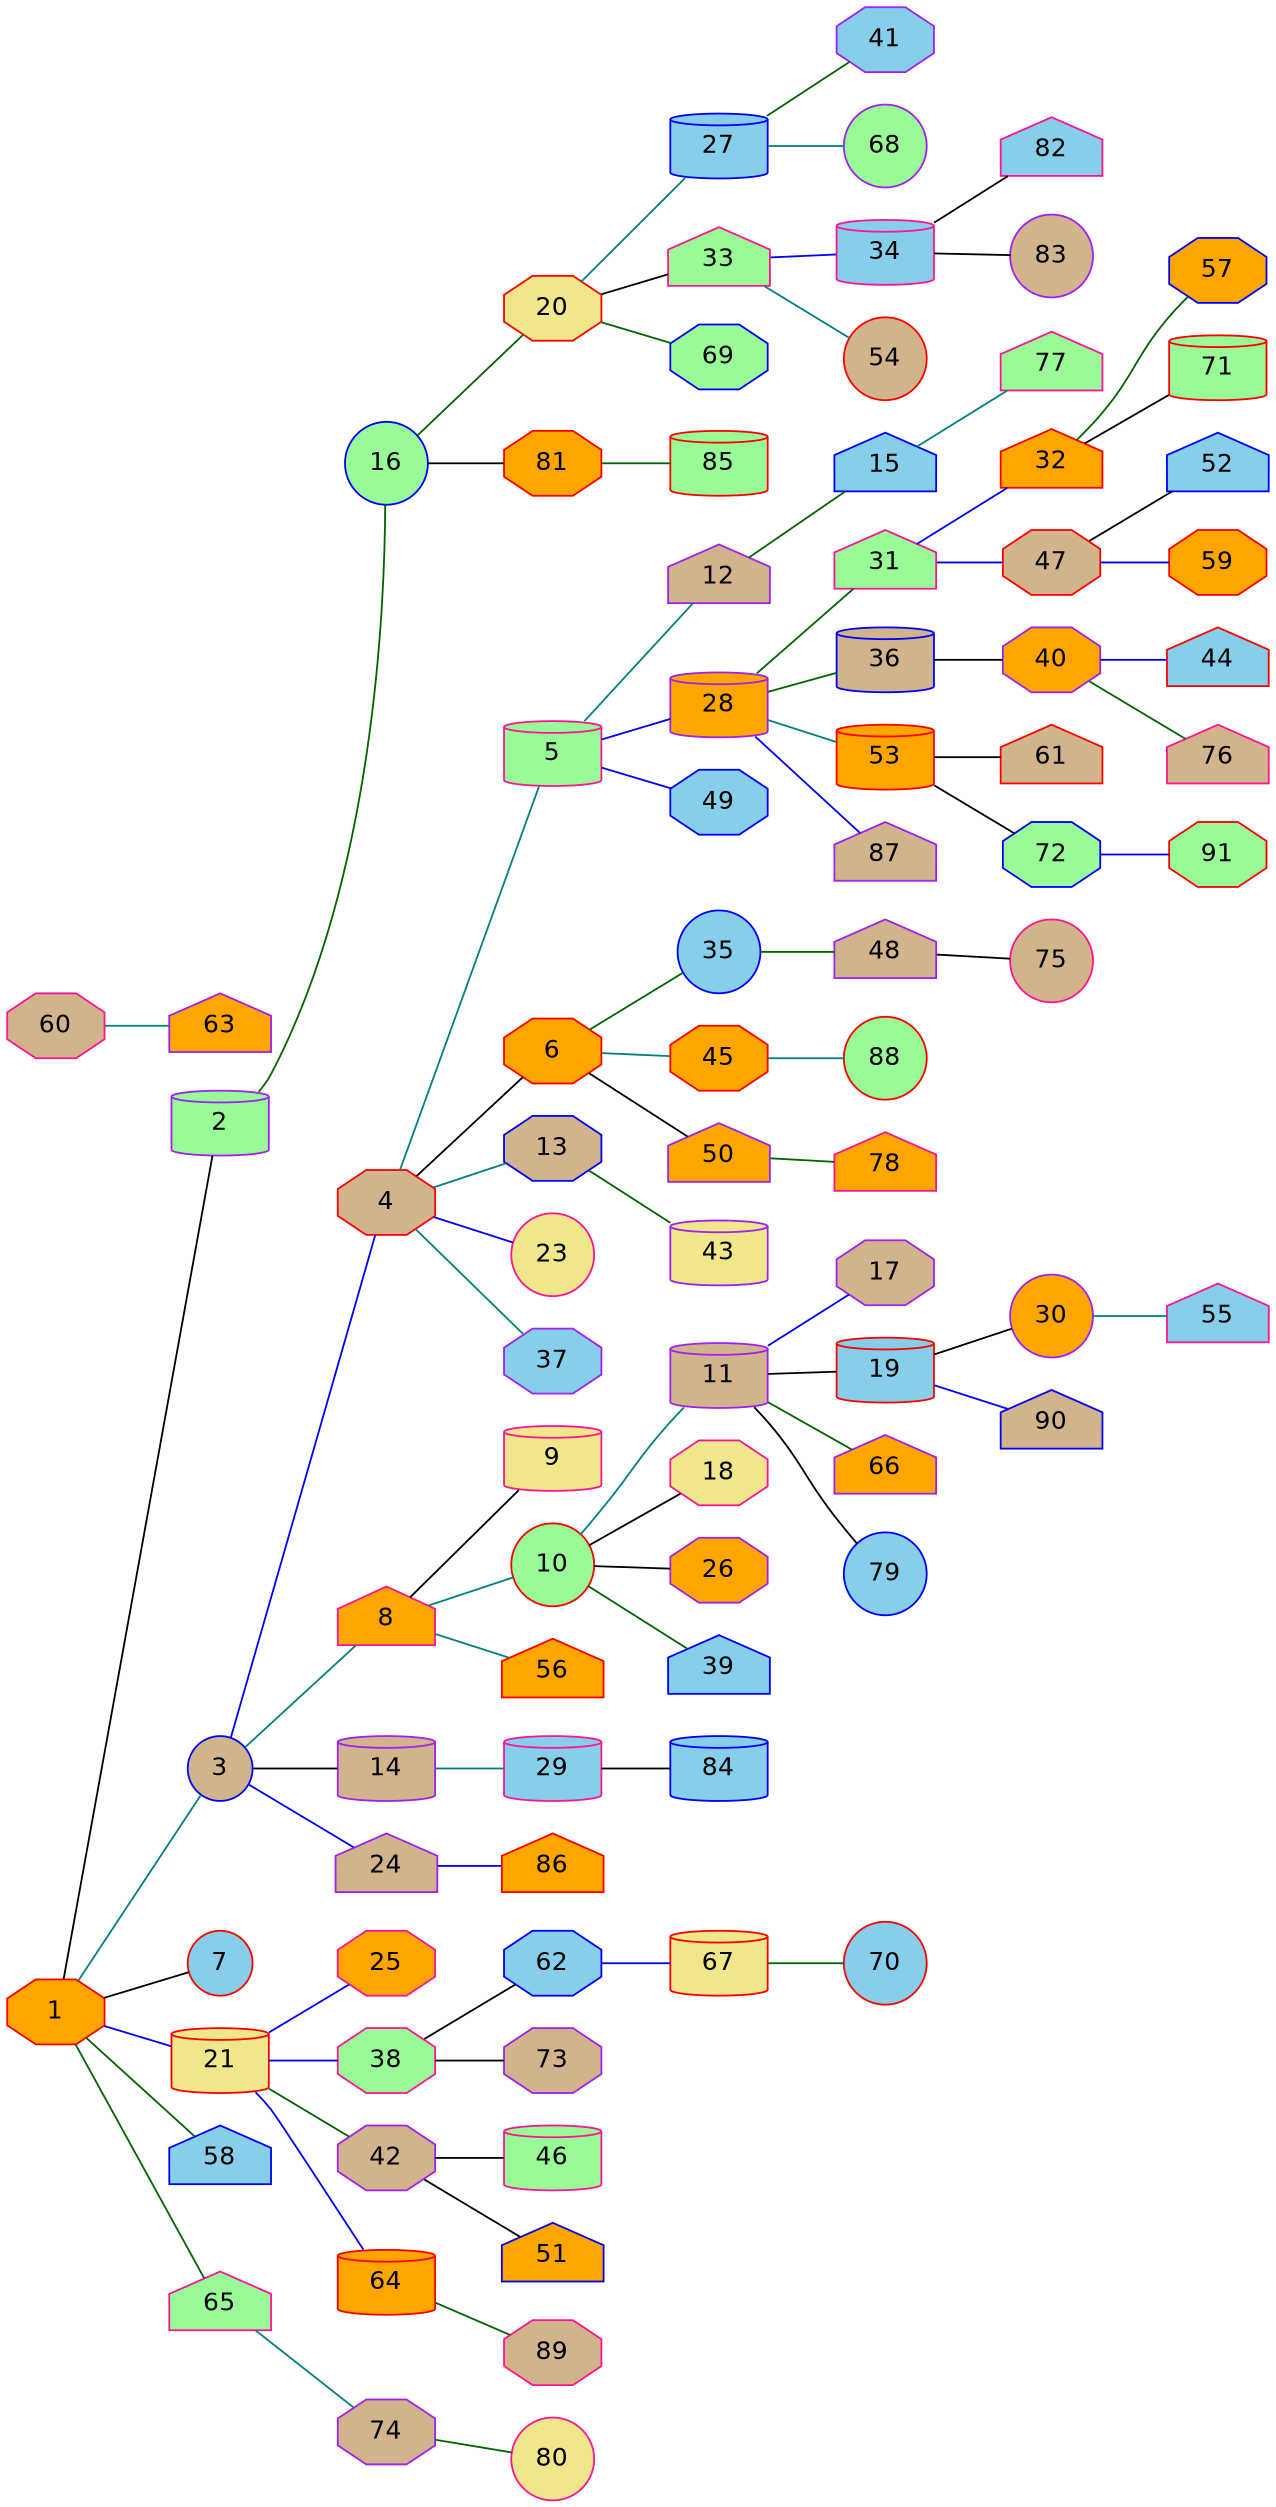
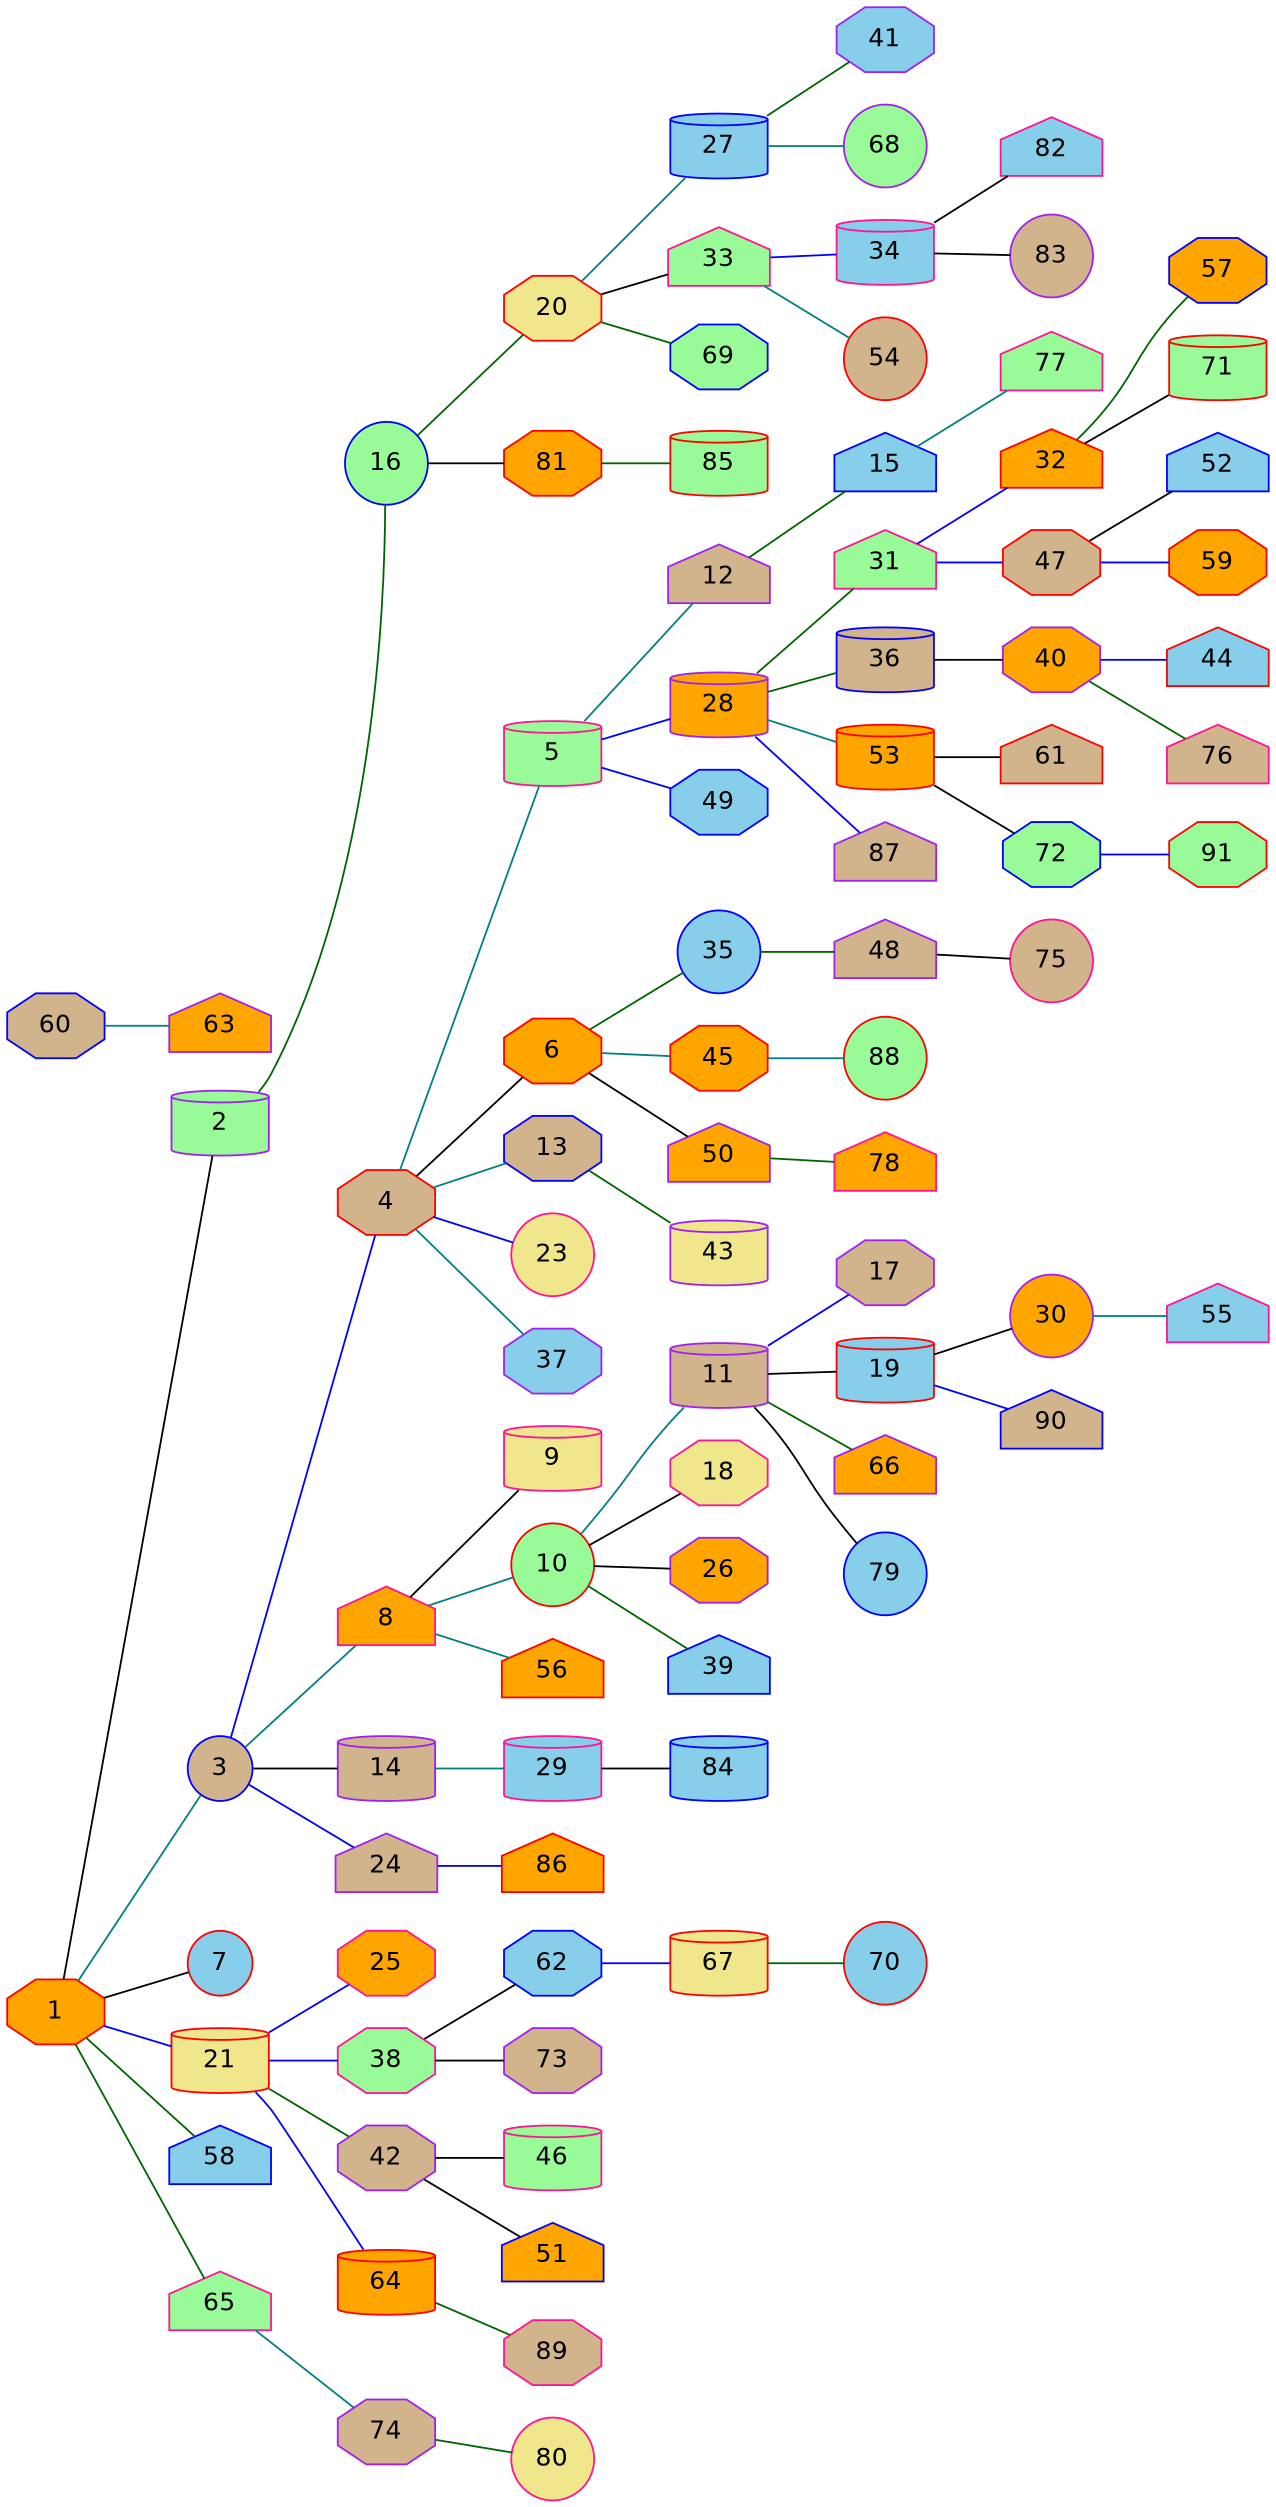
(56, 1026) -> (56, 1026)
